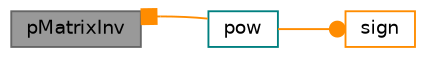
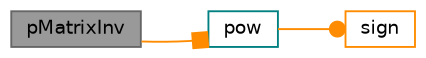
(184, 17) -> (165, 42)
